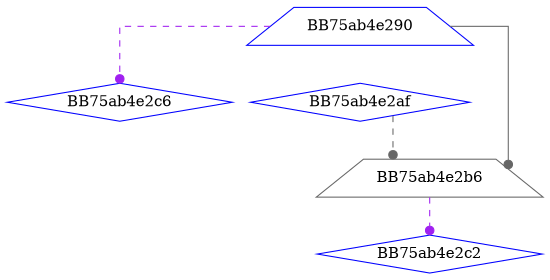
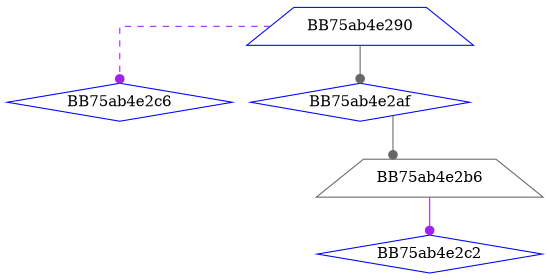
(508, 64) -> (360, 60)
(393, 133) -> (393, 133)
(430, 212) -> (430, 212)
